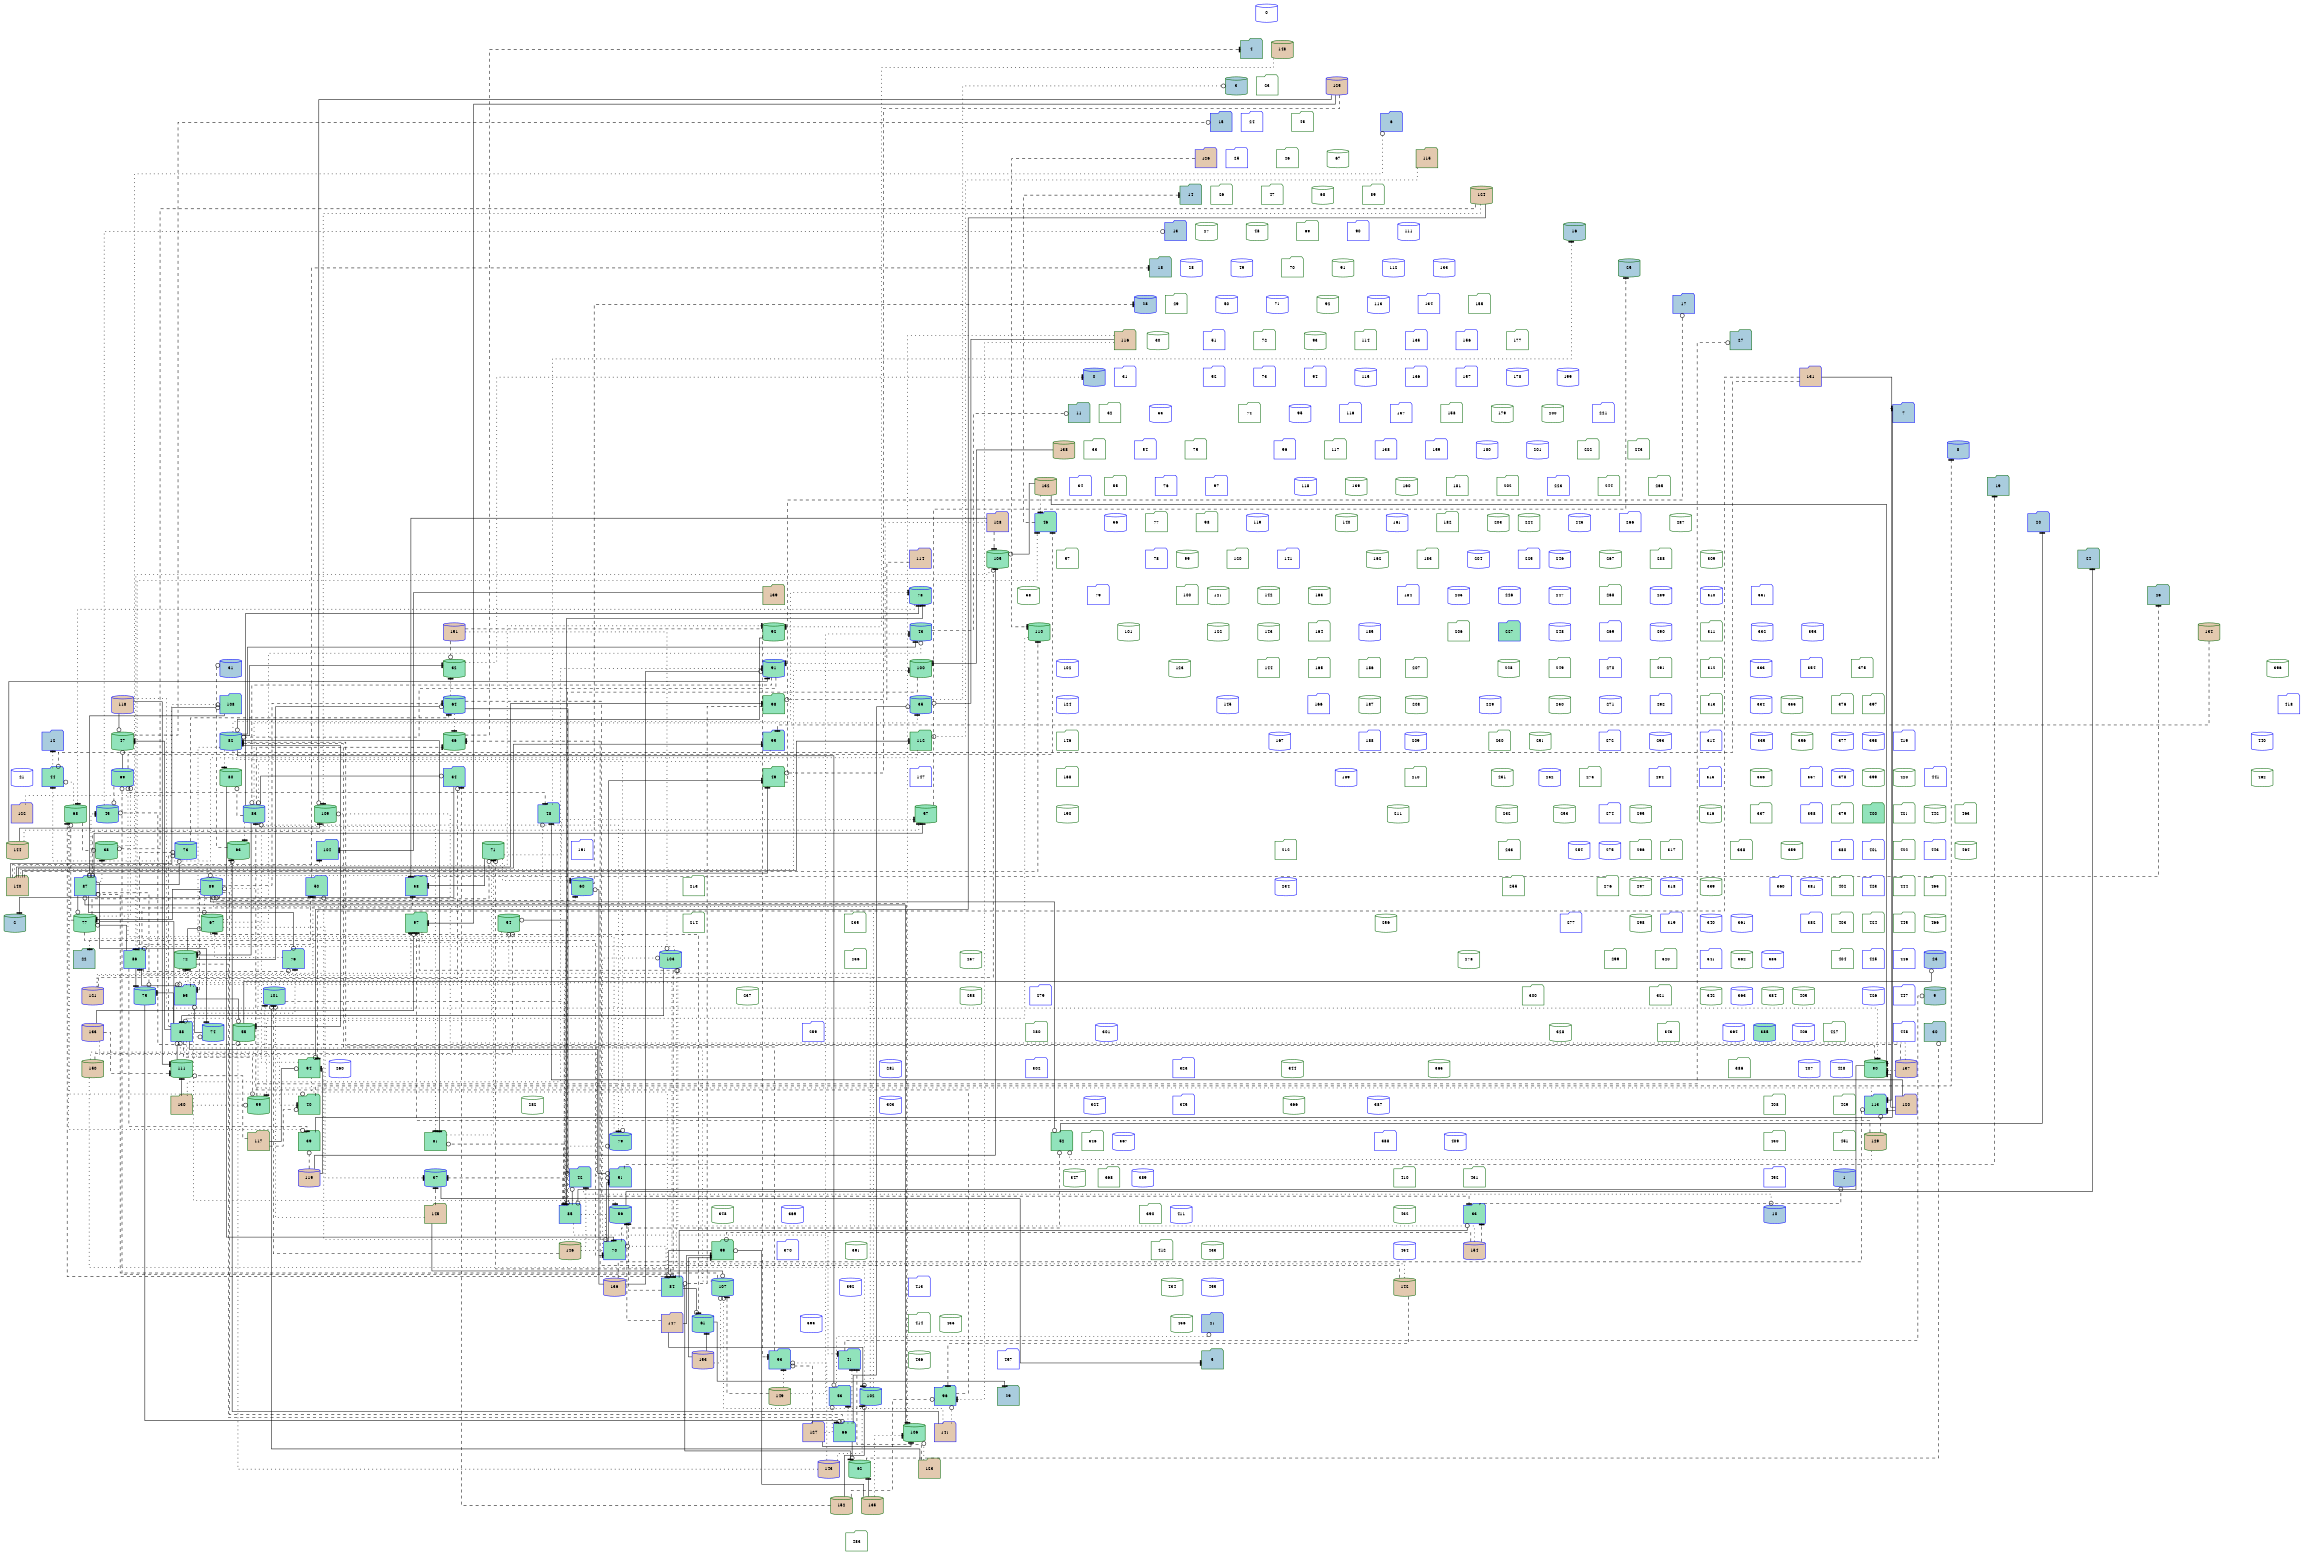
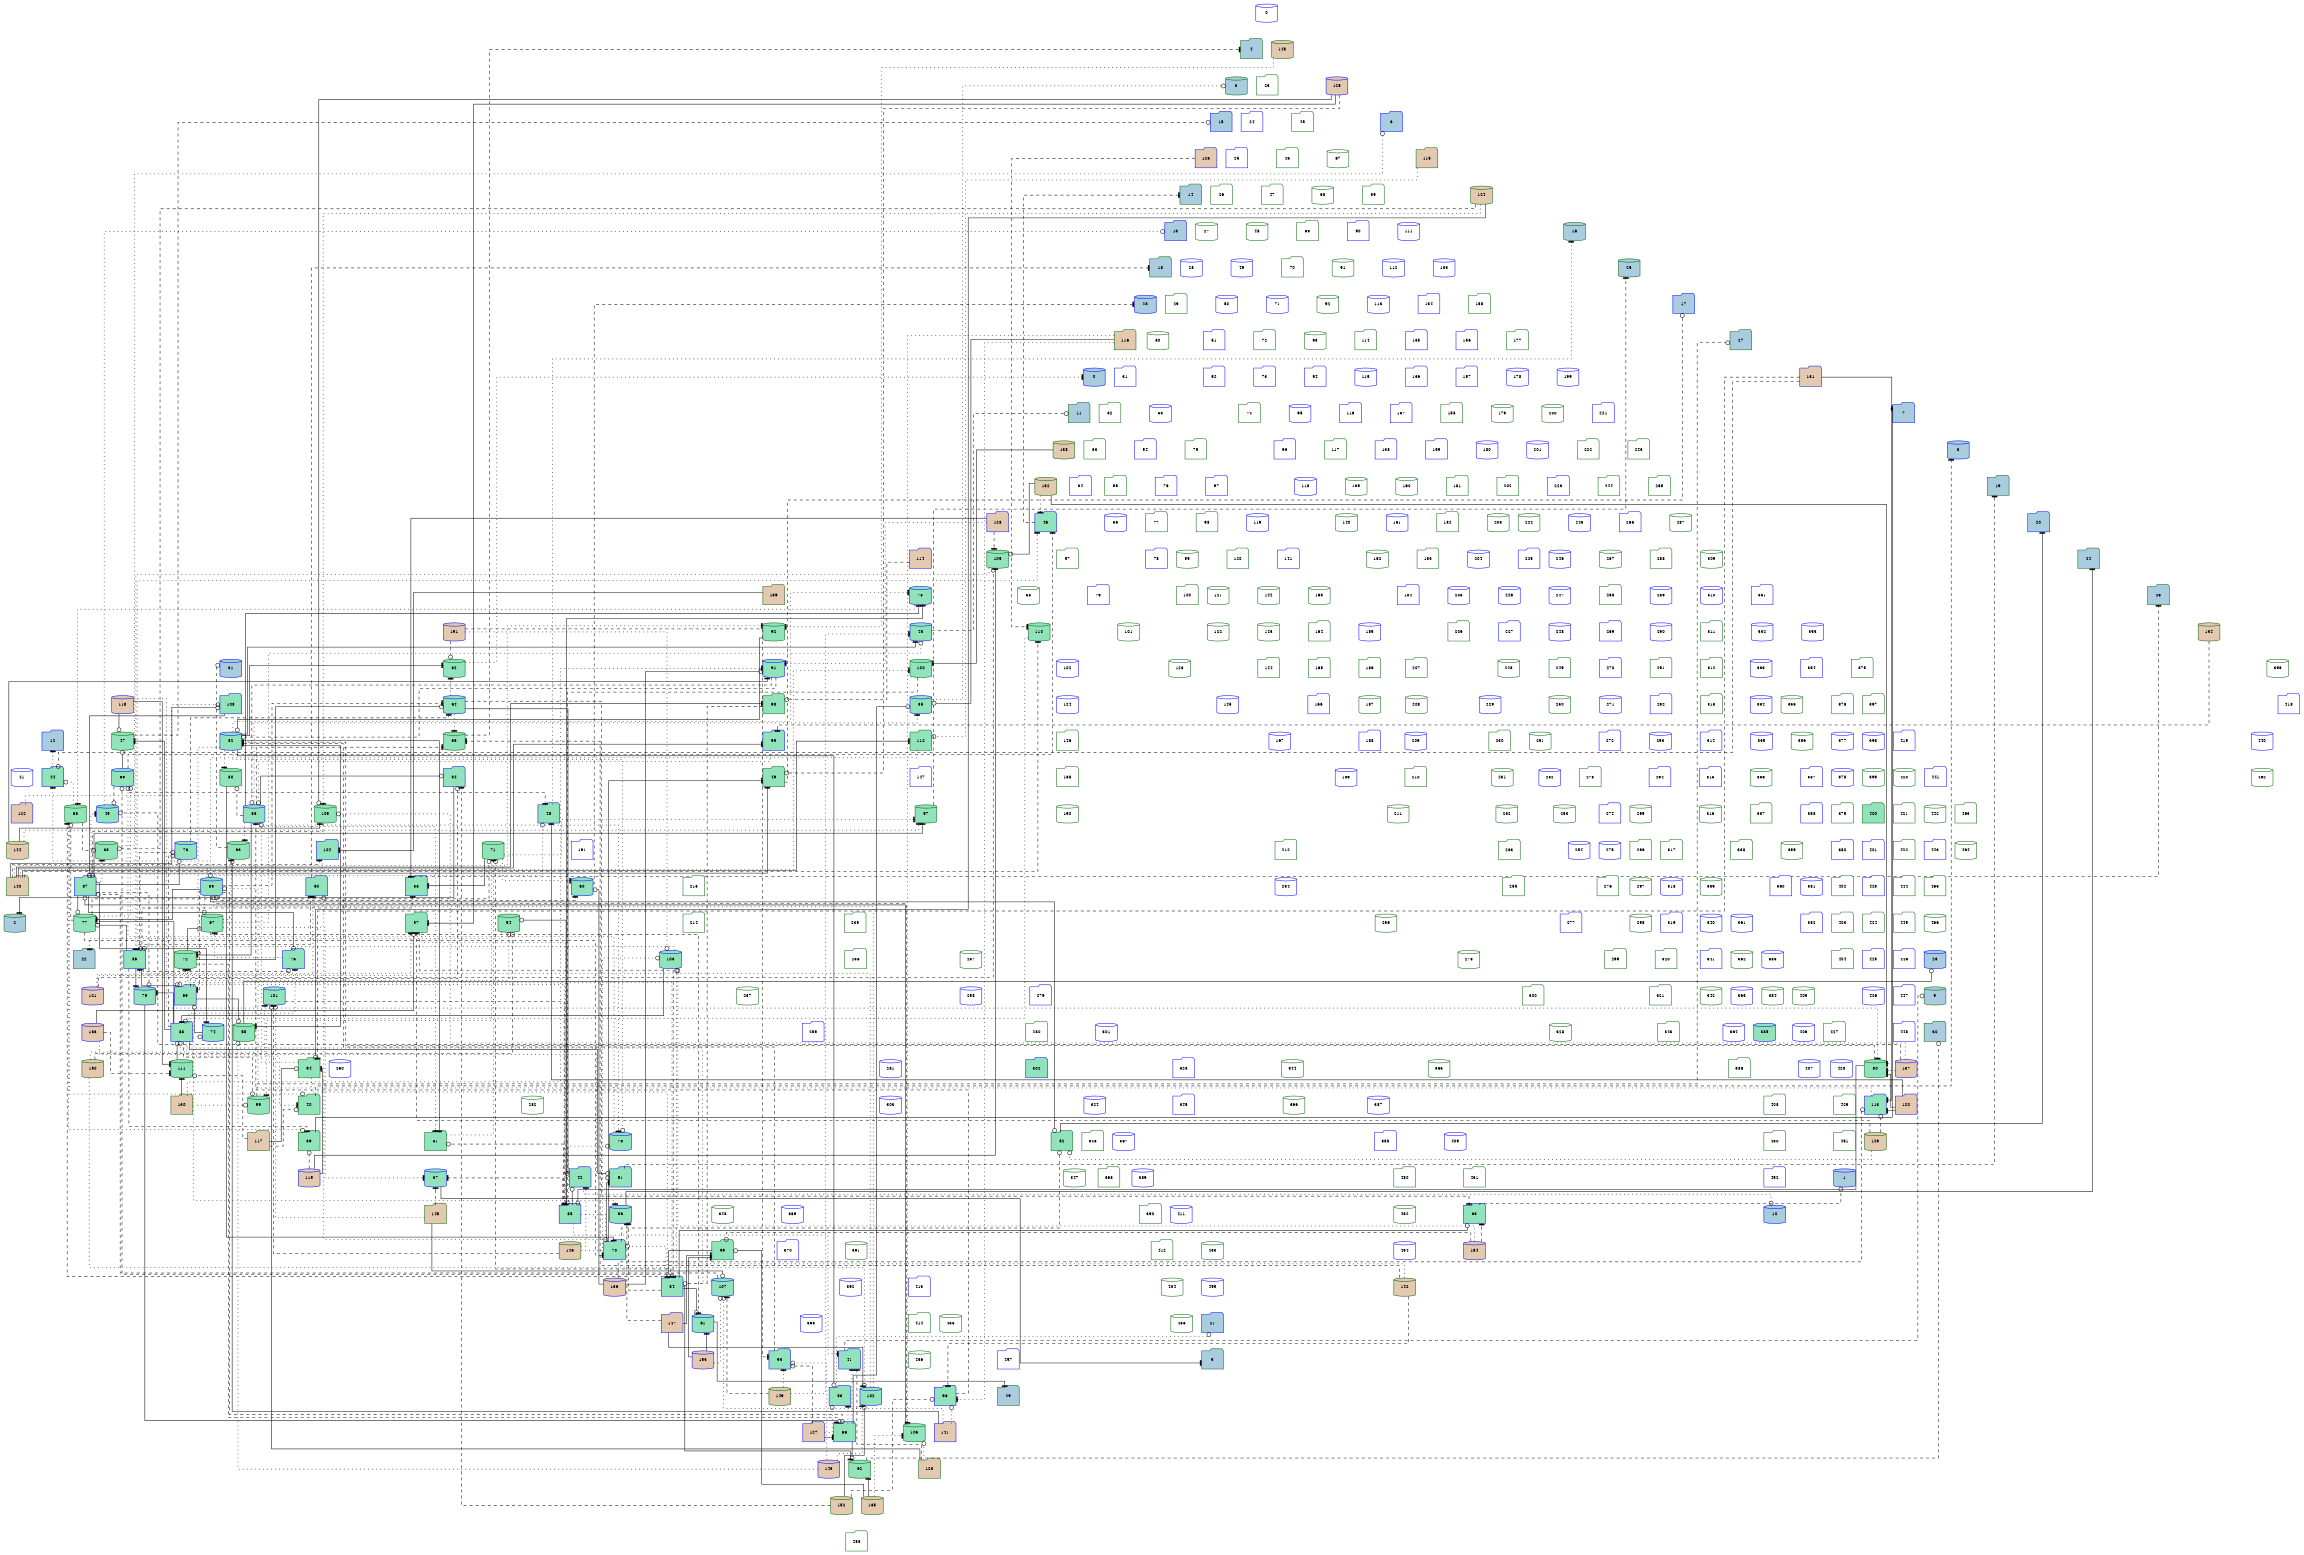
(1509, 632) -> (1509, 632)
none -> (203, 874)
(971, 996) -> (971, 996)
(1037, 1069) -> (1037, 1069)
(1405, 1178) -> (1405, 1178)
(865, 1446) -> (828, 1437)
